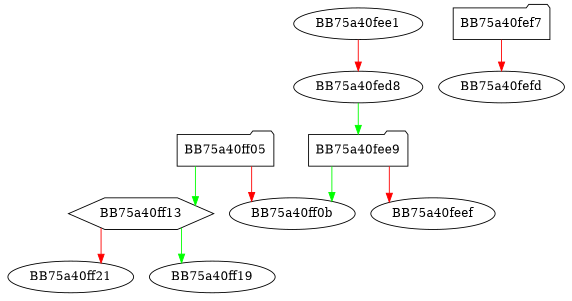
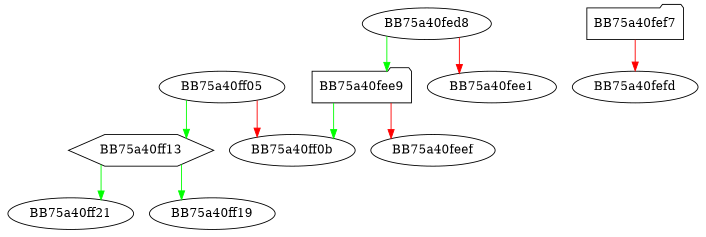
(358, 51) -> (459, 51)
(225, 150) -> (222, 87)
(101, 241) -> (101, 178)
